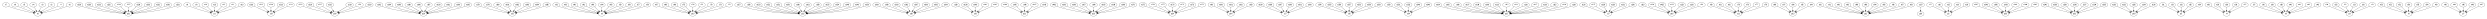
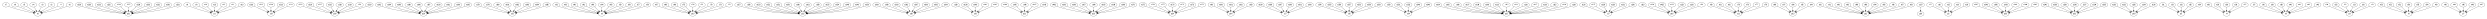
none -> (340, 5)
